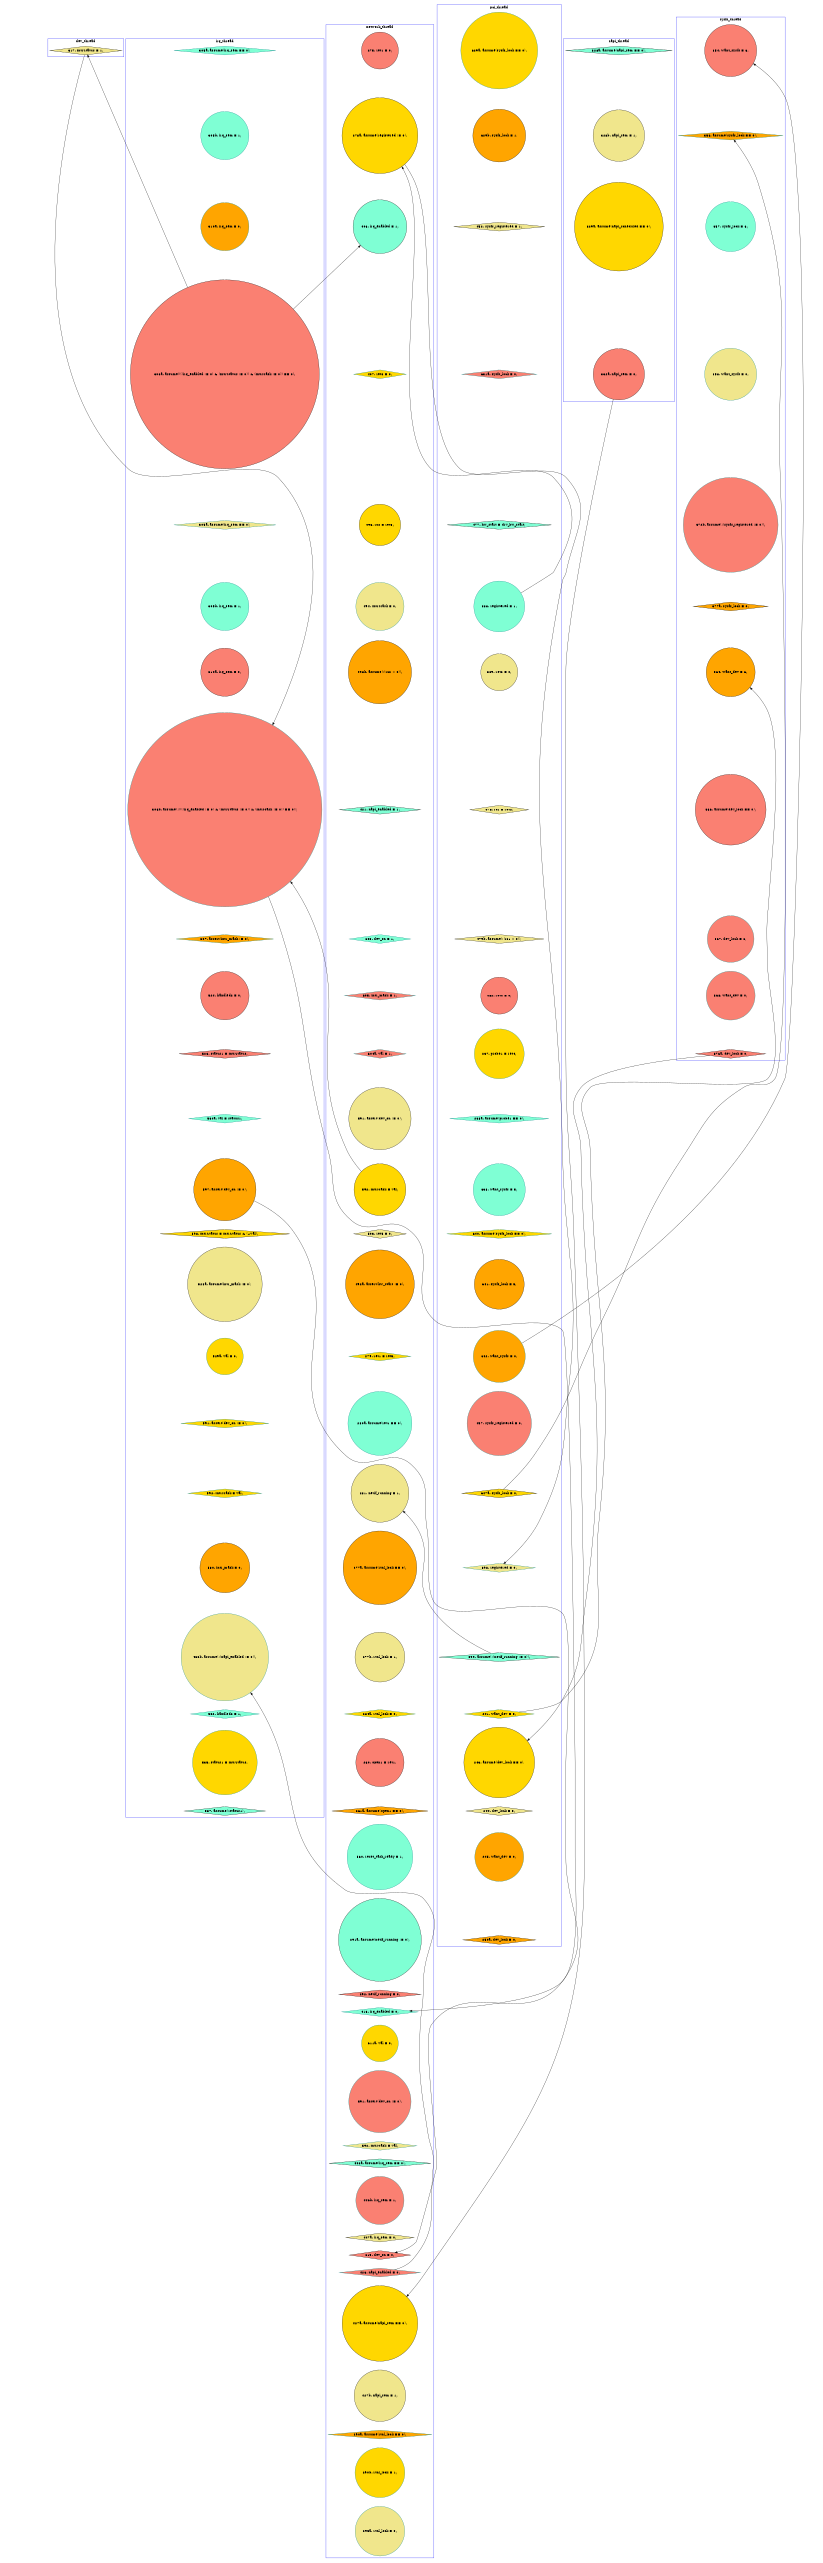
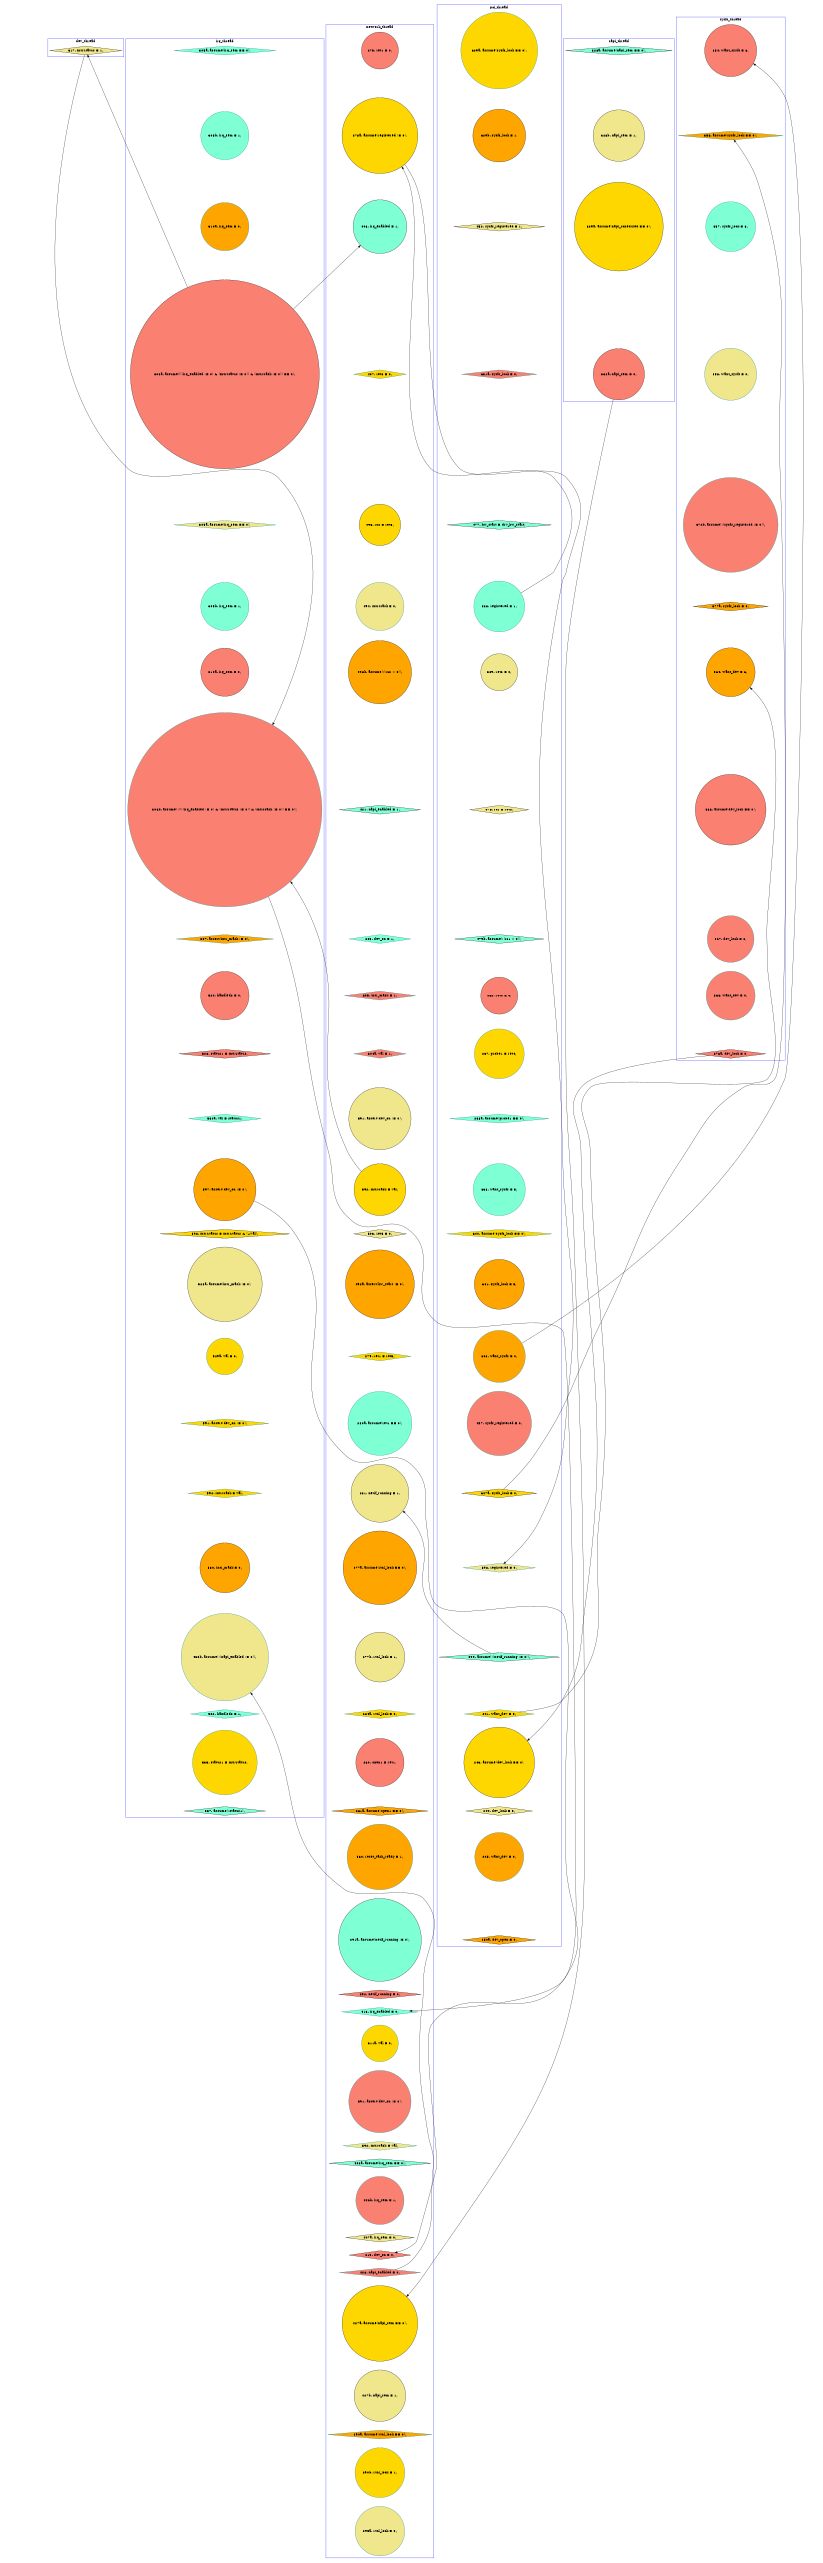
(499, 939) -> (499, 939)
(380, 1857) -> (380, 1857)
(499, 1940) -> (499, 1940)
